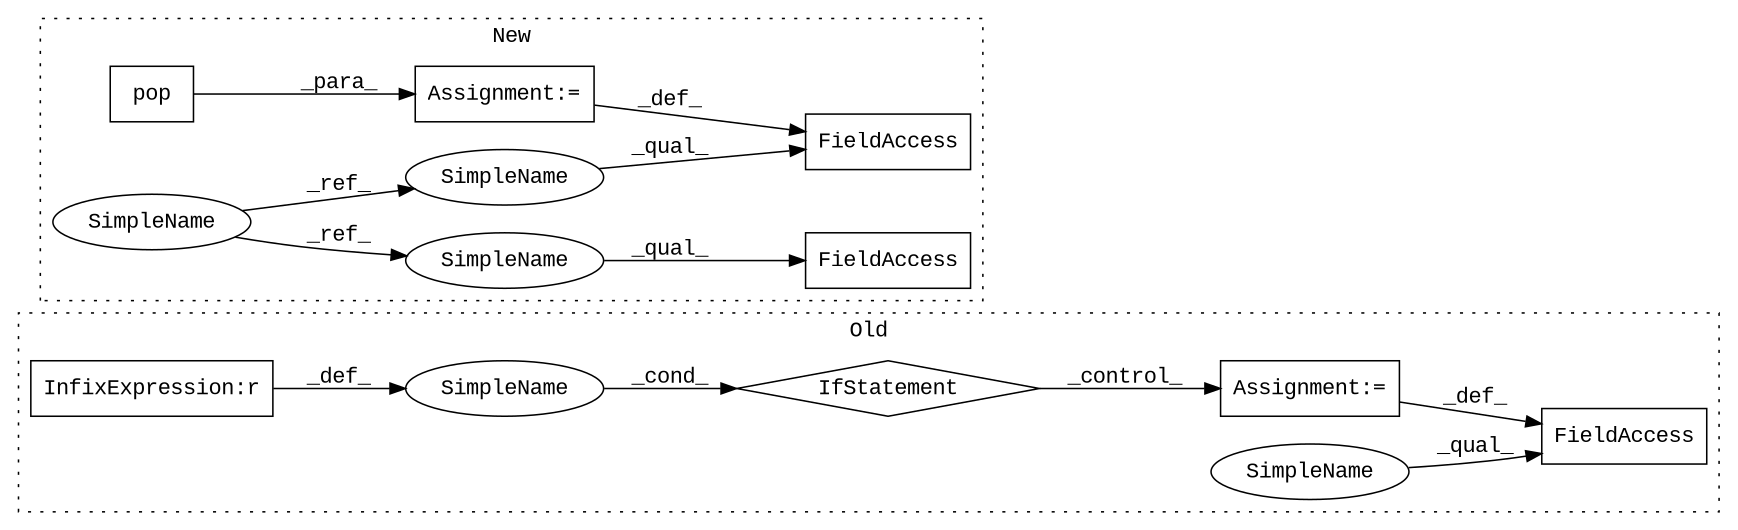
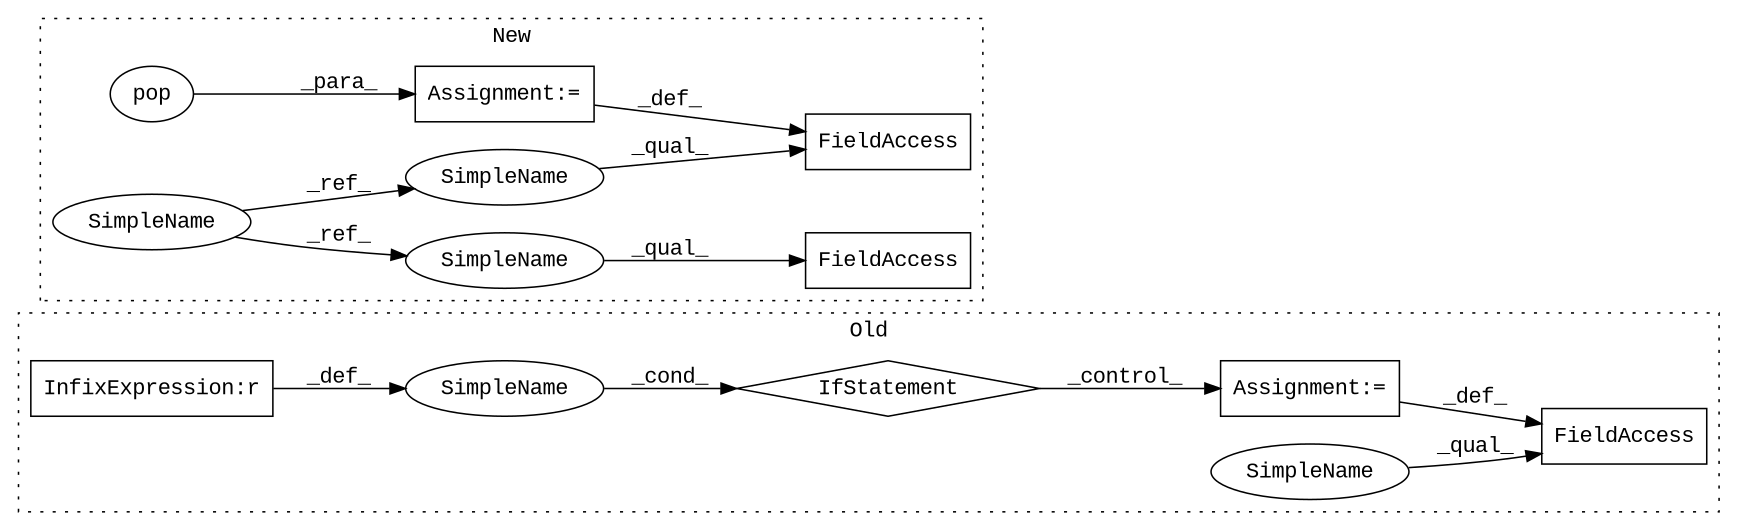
(152, 94) -> (152, 94)
